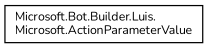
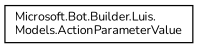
(104, 24) -> (99, 24)
